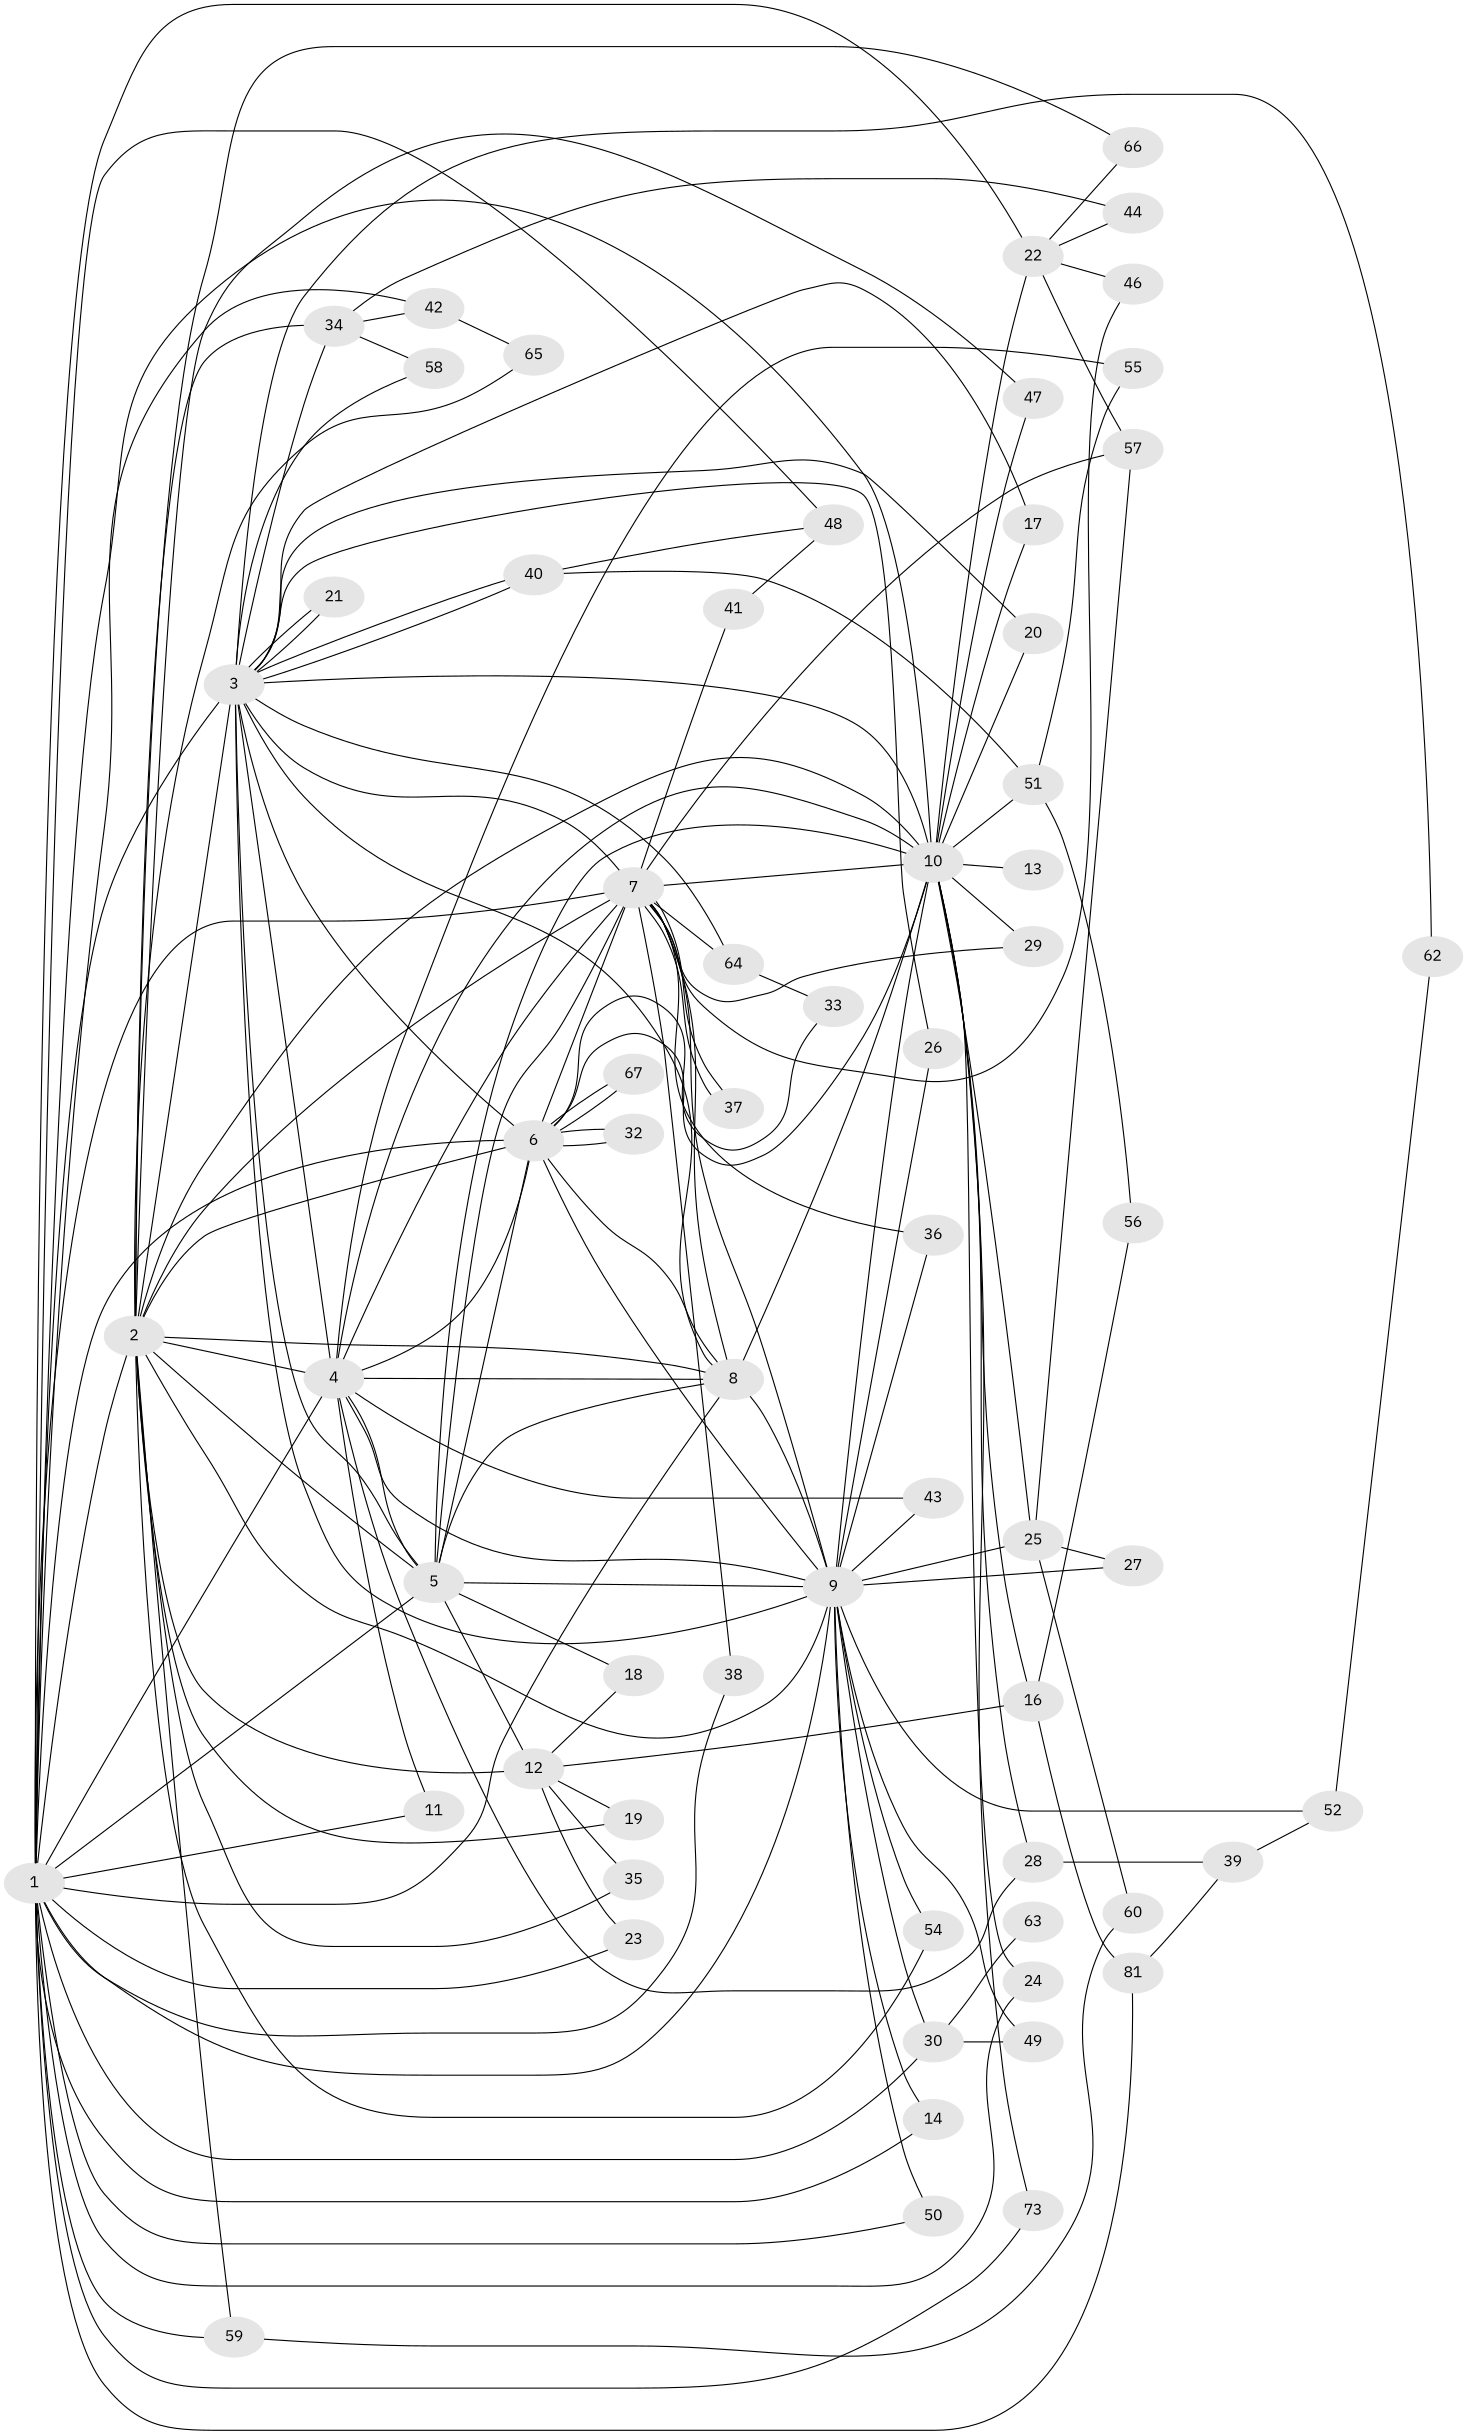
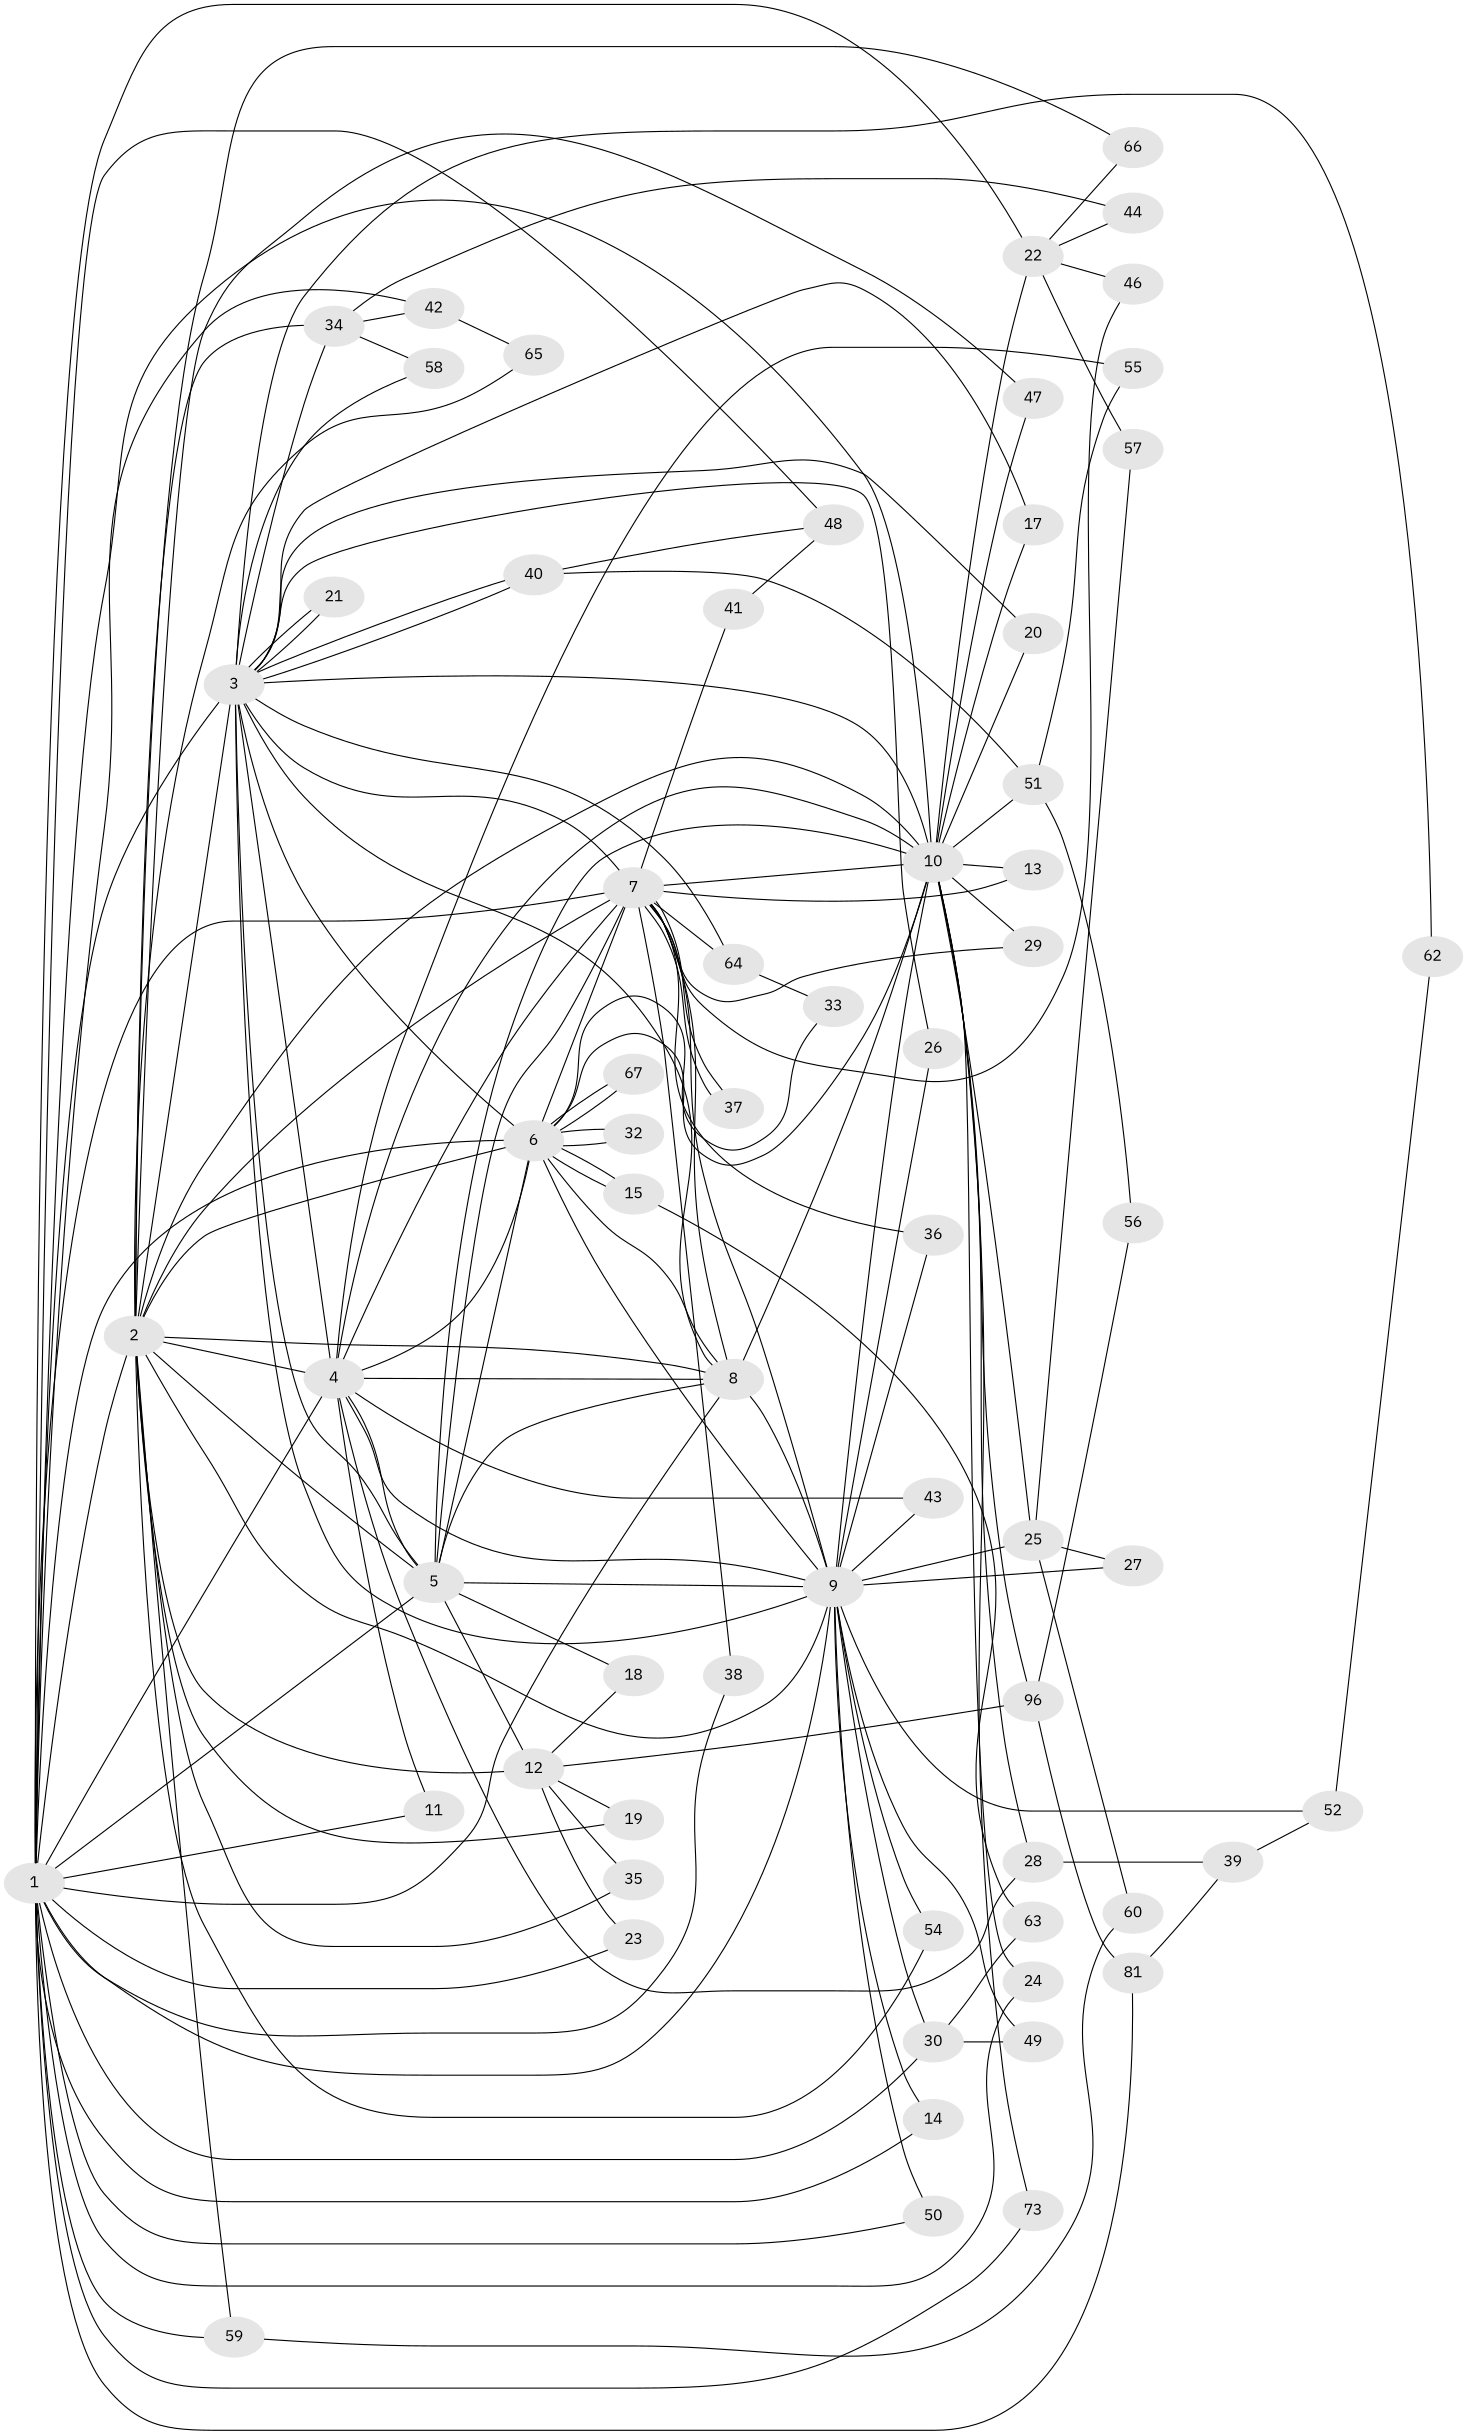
(846, 627) -> (836, 901)
none -> (634, 1194)
(1033, 1701) -> (1033, 1701)
